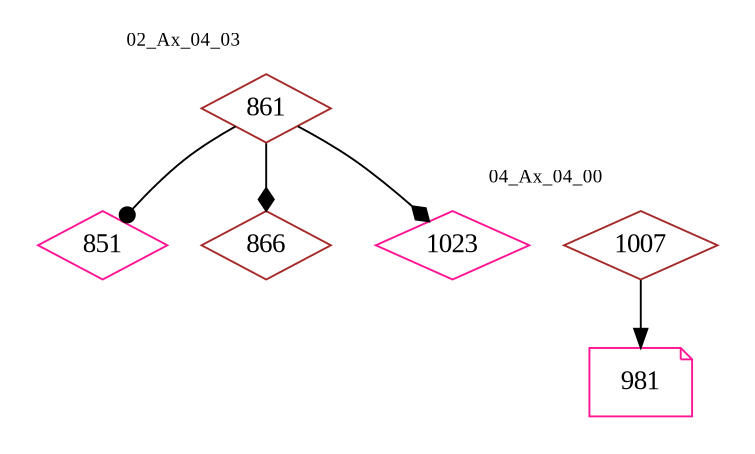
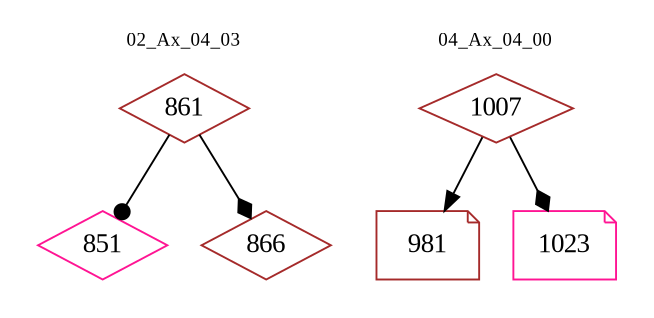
(374, 175) -> (524, 164)
(453, 245) -> (565, 245)
(641, 382) -> (428, 245)
